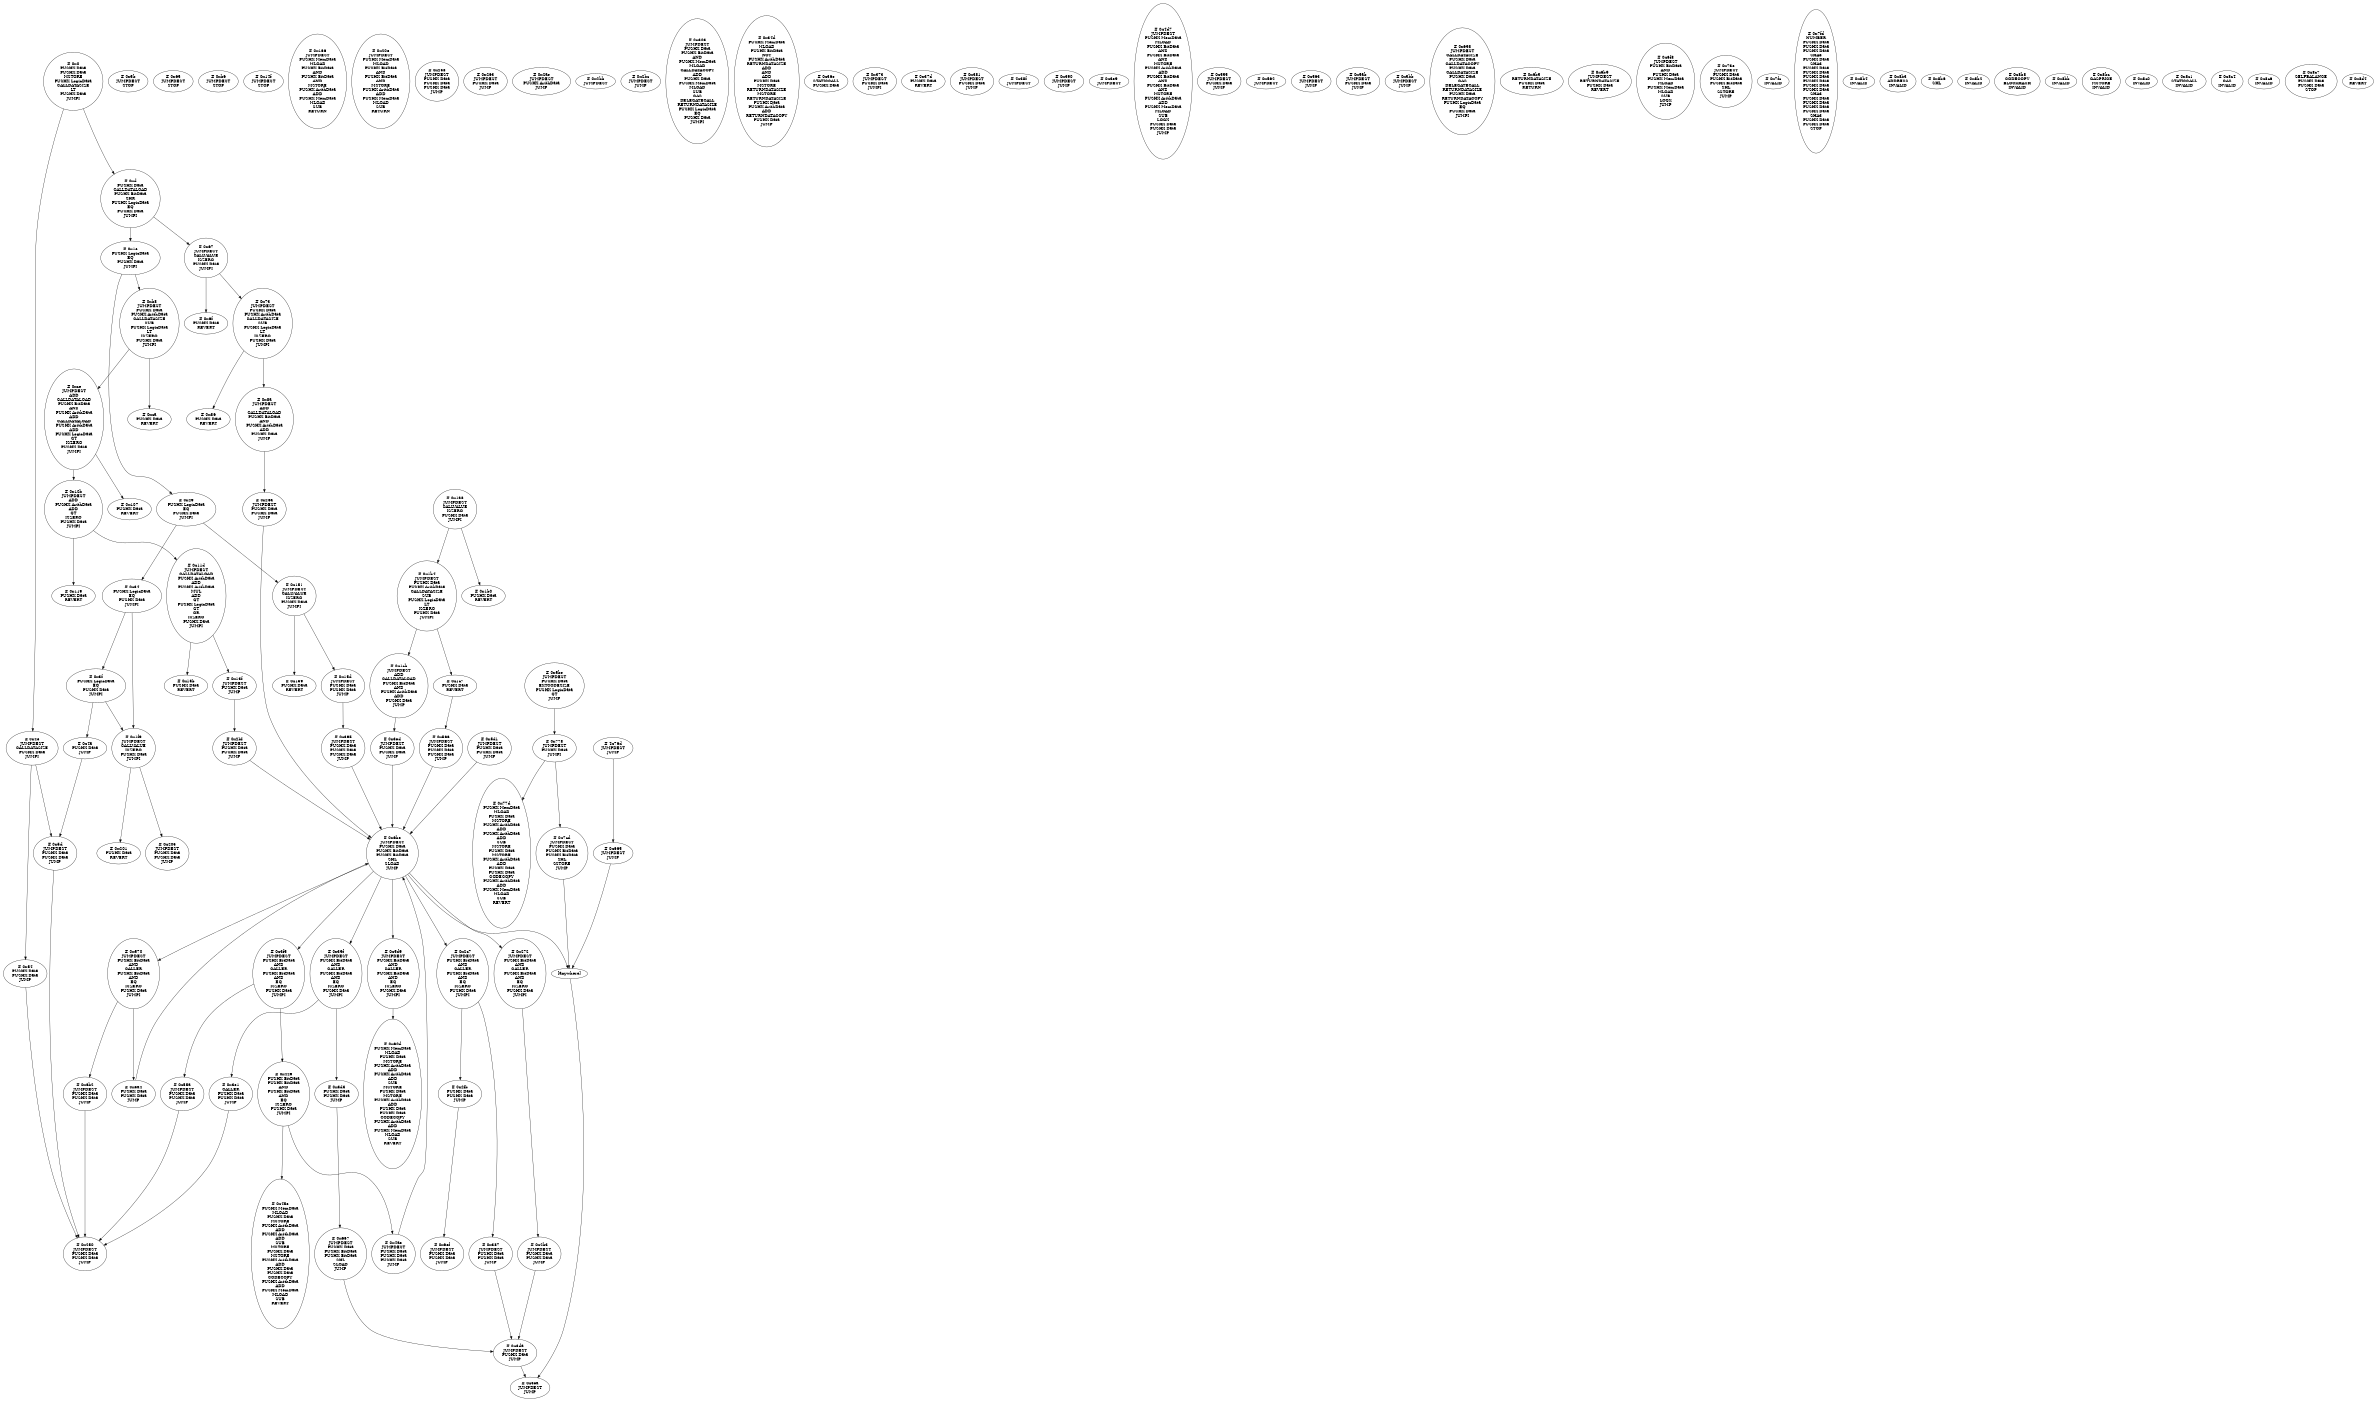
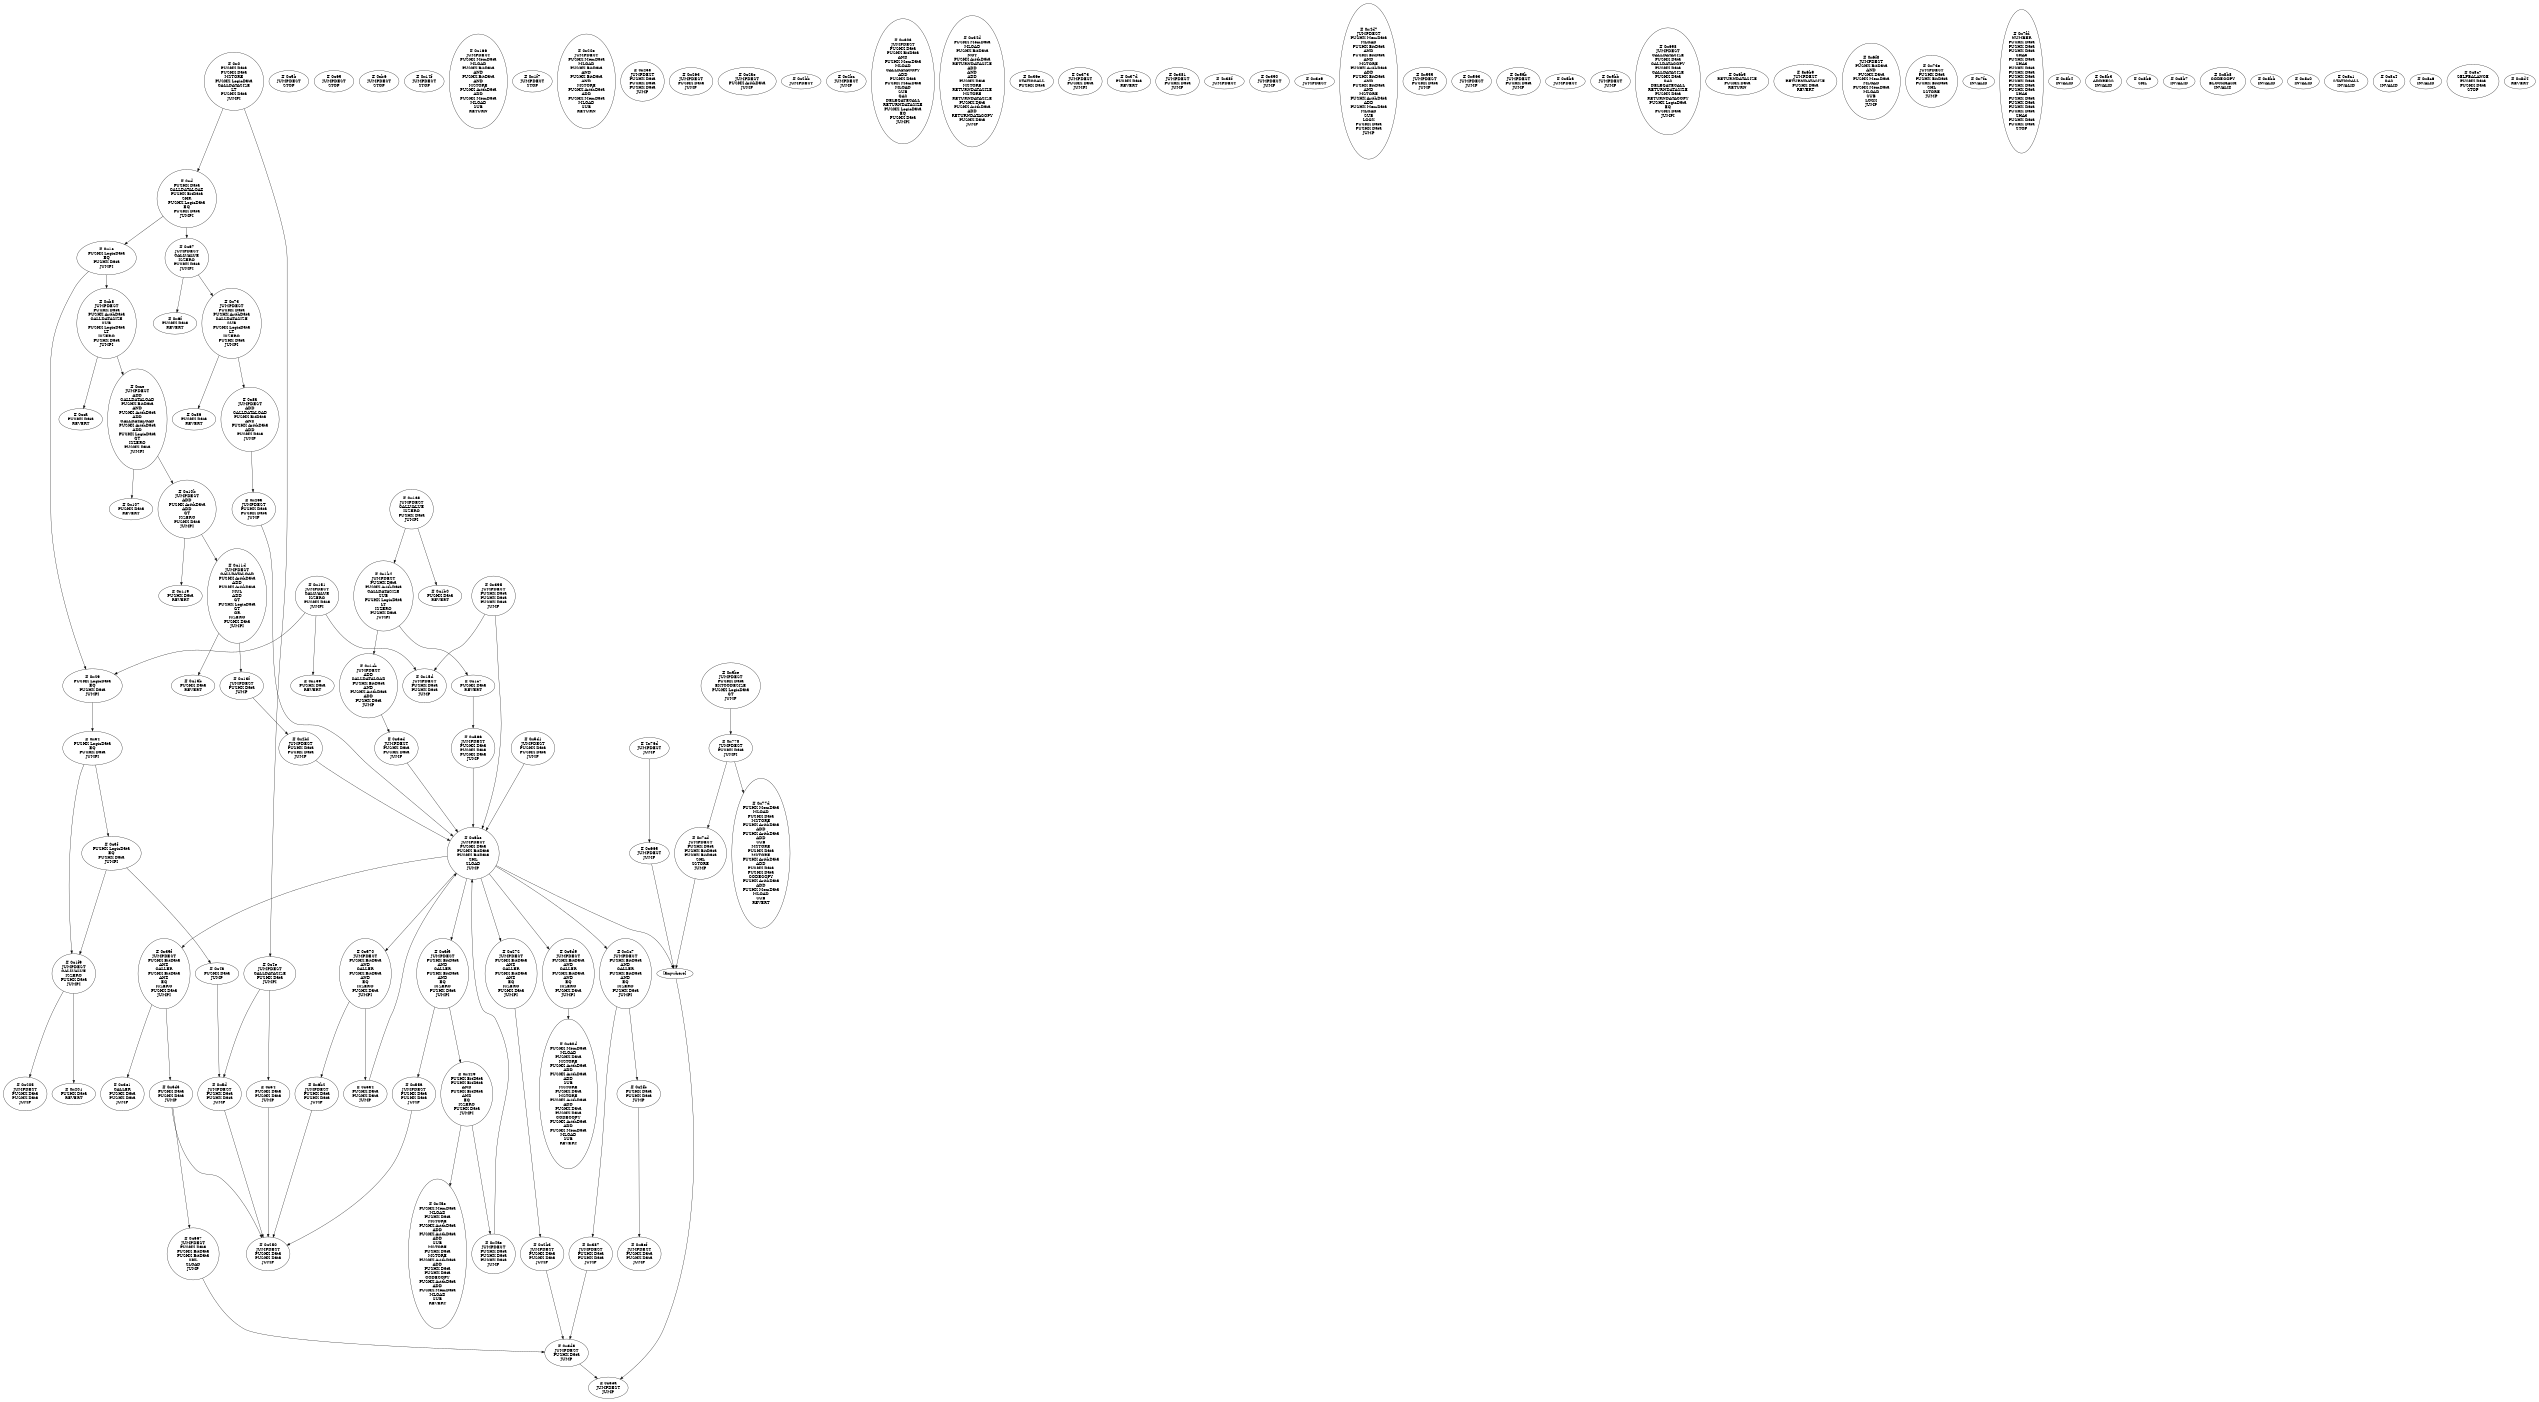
none -> (532, 81)
(1266, 81) -> none
none -> (1565, 81)
(1974, 81) -> (2179, 81)
(2101, 81) -> none
(239, 552) -> (216, 651)
(343, 714) -> (463, 644)
(185, 1192) -> (209, 1174)
